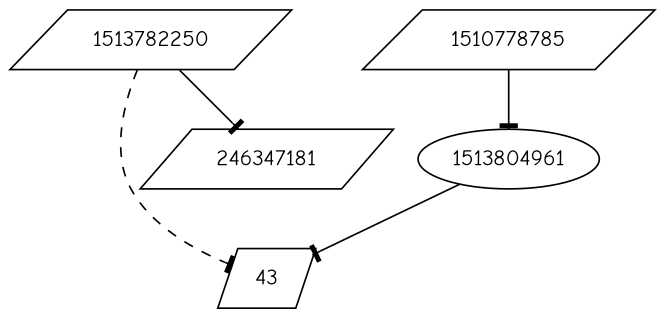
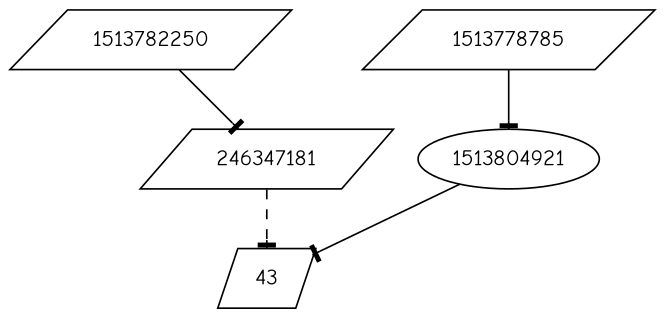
(509, 40) -> (509, 40)
(509, 159) -> (509, 159)
(131, 188) -> (267, 215)
